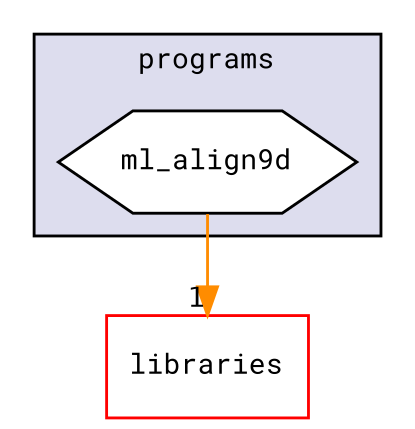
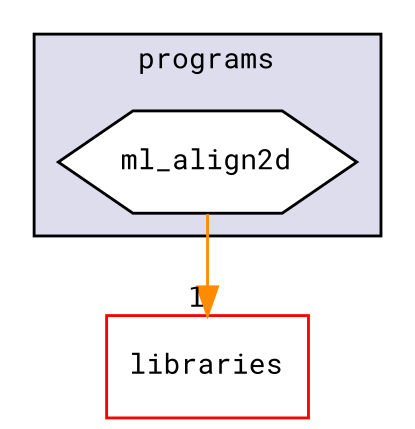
(208, 162) -> (208, 162)
